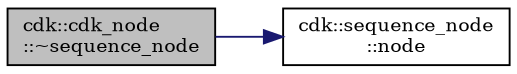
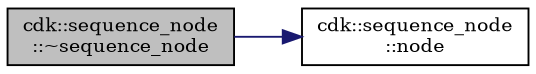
(111, 37) -> (121, 37)
